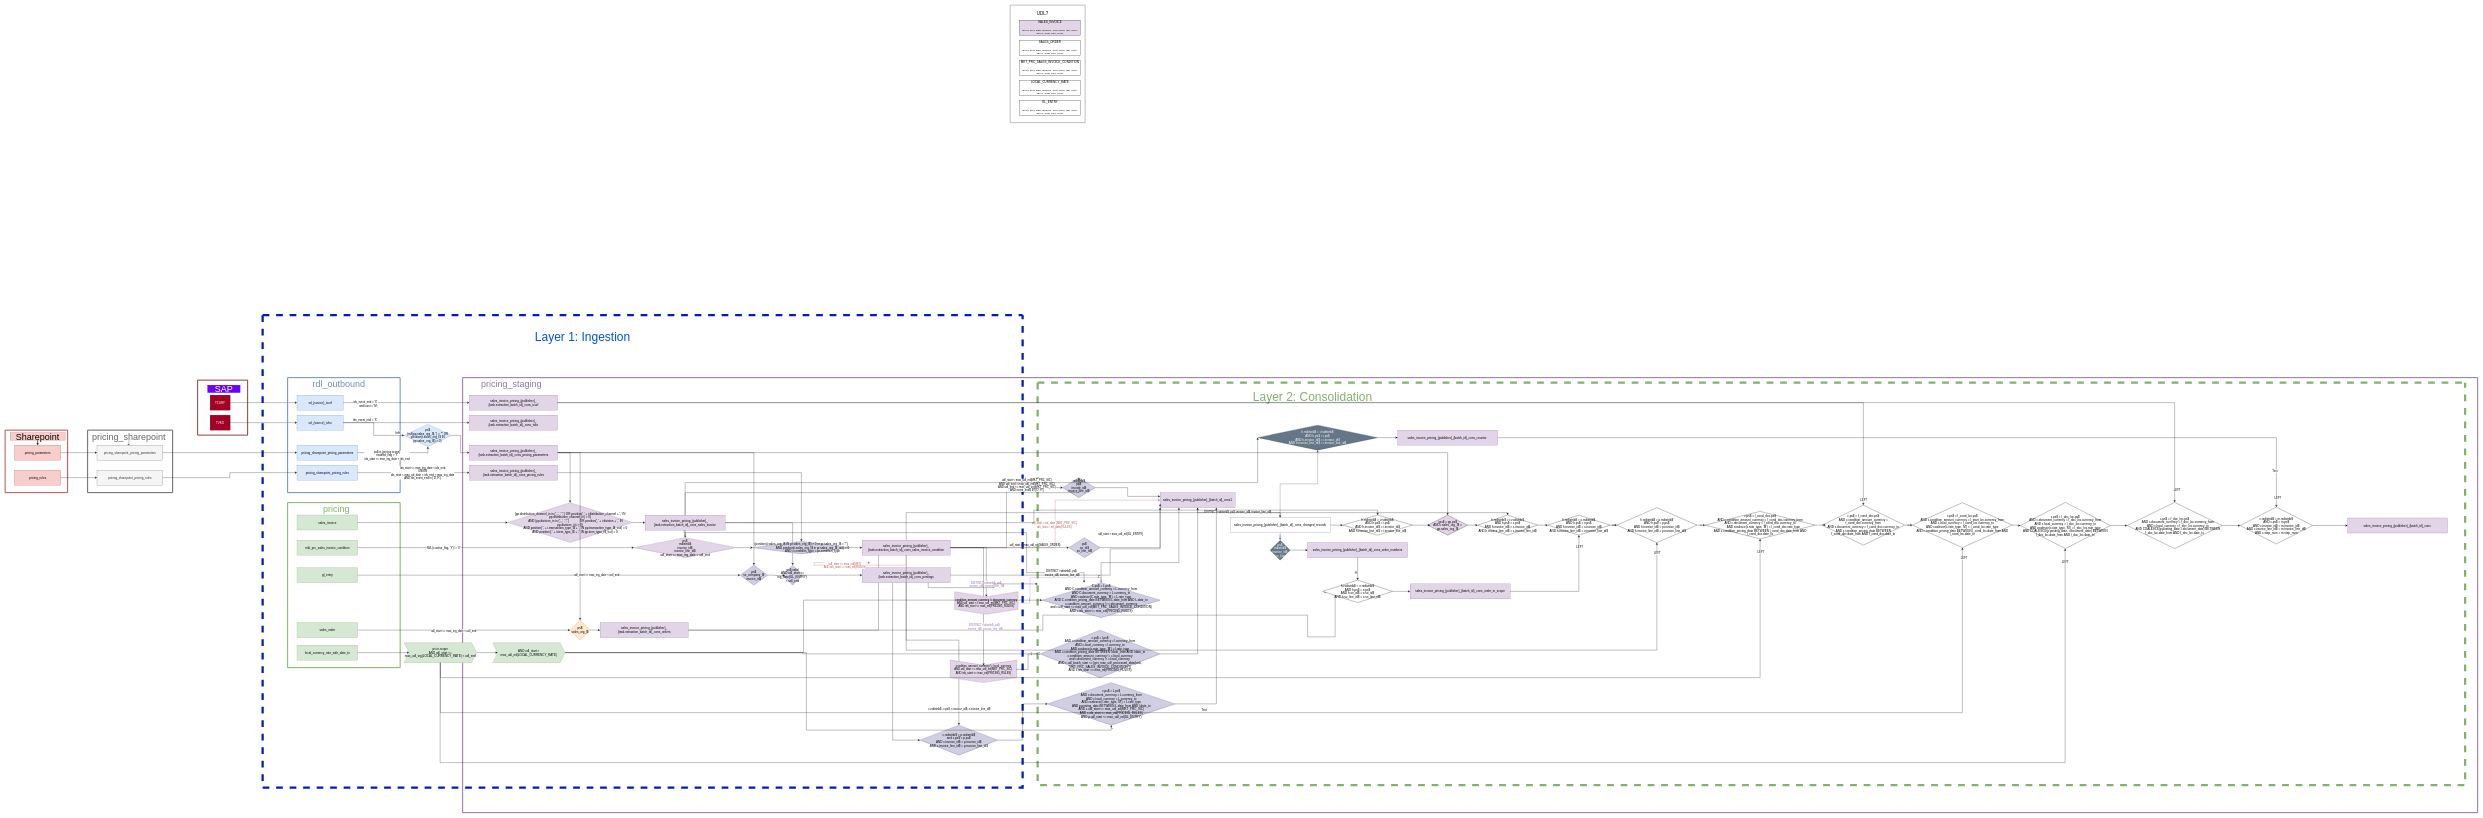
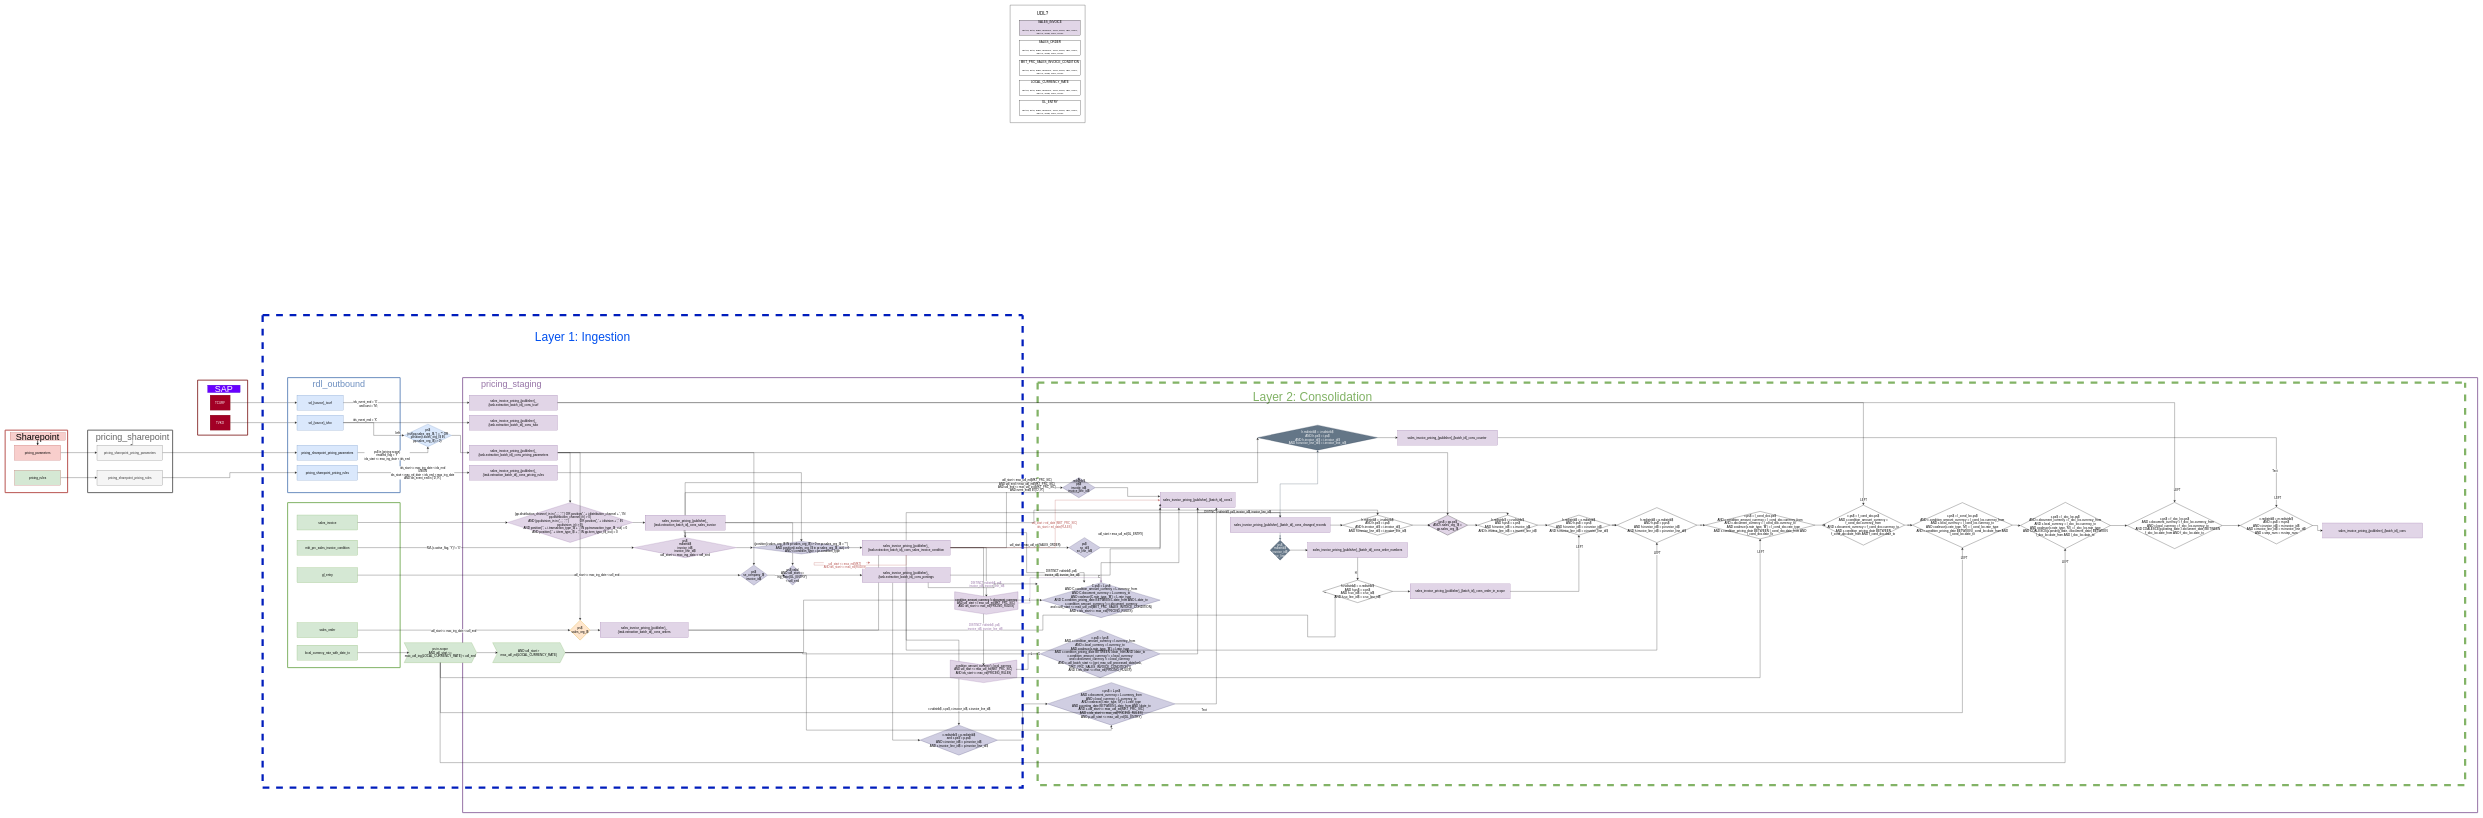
(129, 436) -> (133, 436)
(38, 478) -> (38, 478)
(336, 509) -> none
(1280, 525) -> (1280, 525)
(1962, 525) -> (1962, 525)
(2398, 526) -> (2373, 531)
